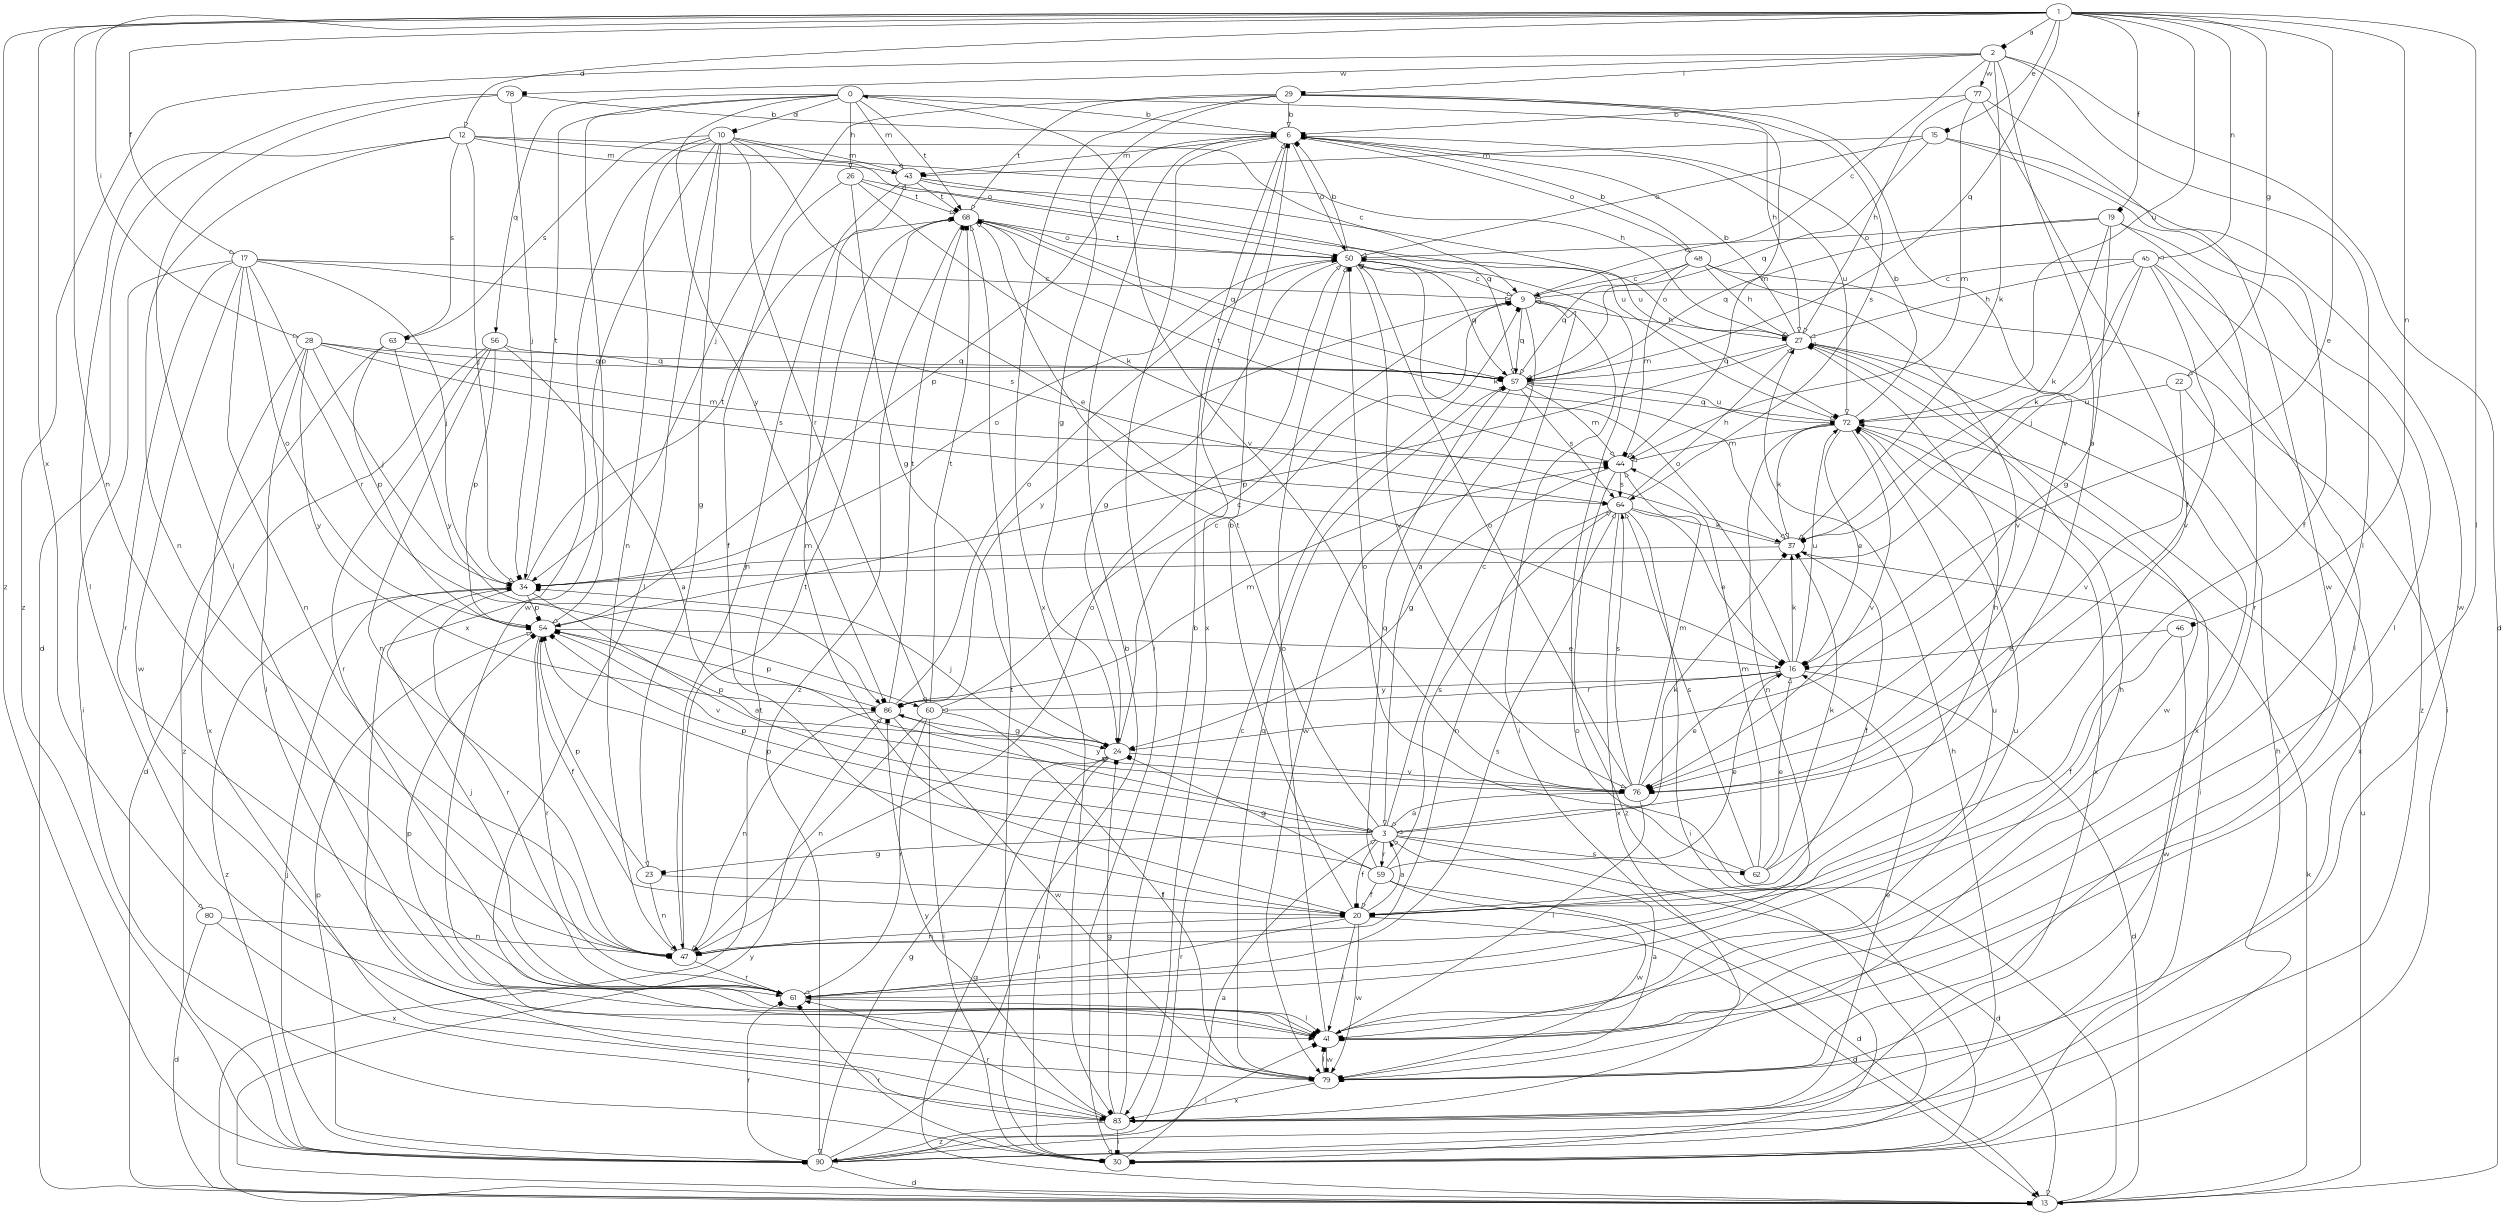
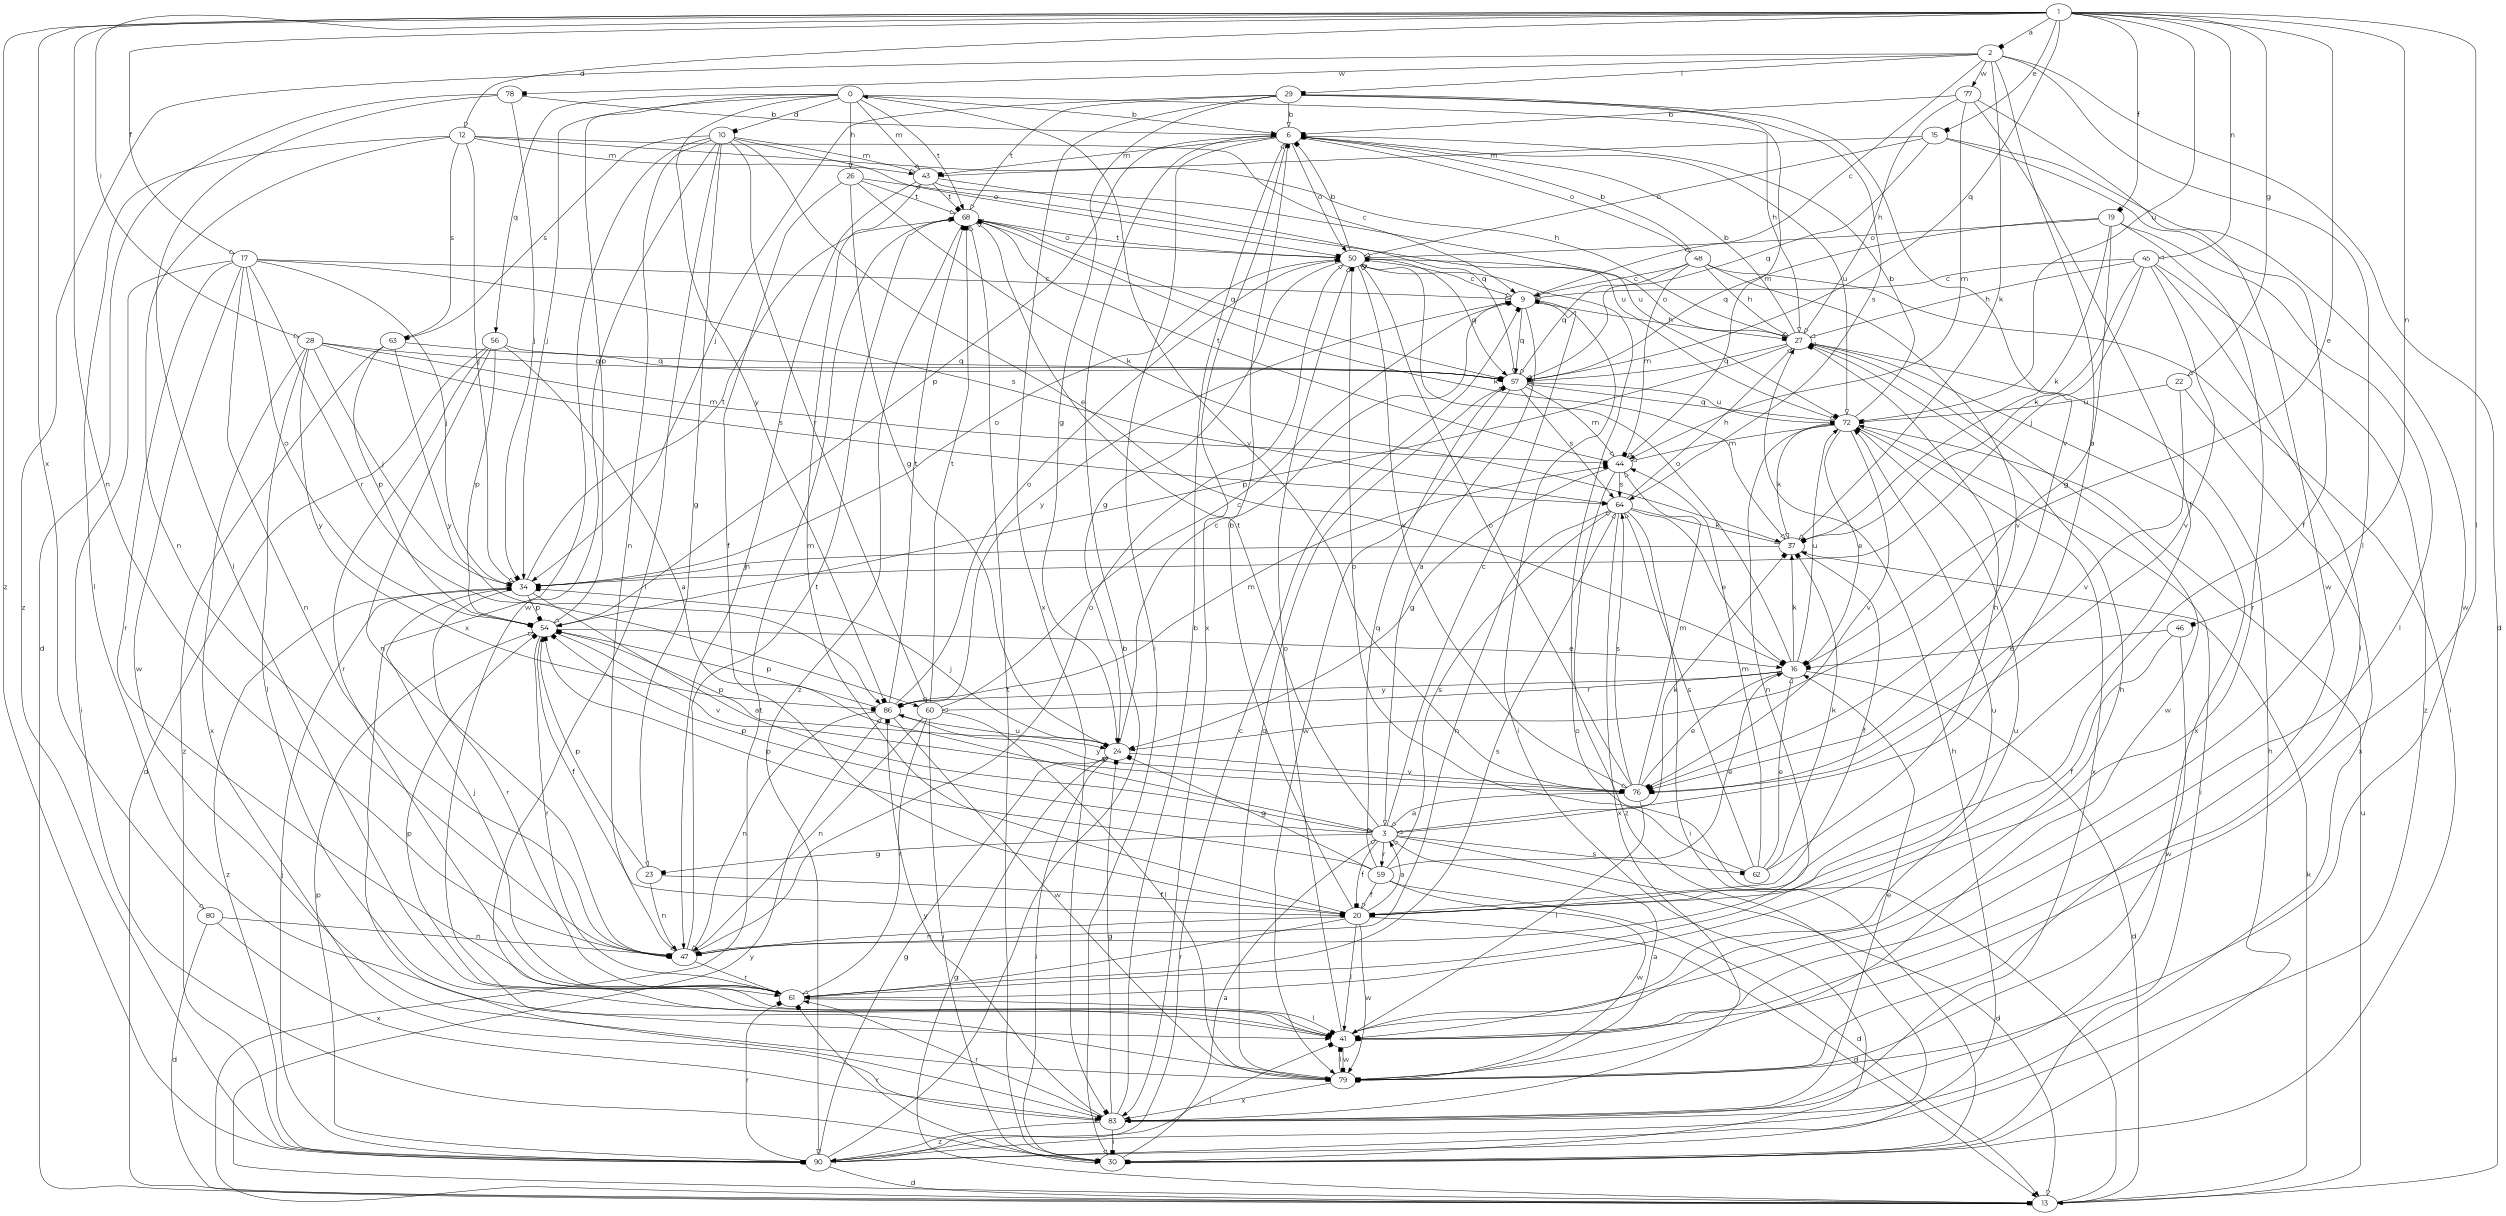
(557, 341) -> (547, 341)
(1496, 536) -> (1496, 536)
(1018, 731) -> (1018, 731)
